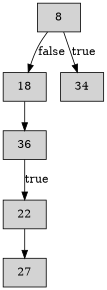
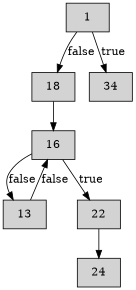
(59, 18) -> (88, 18)
(25, 145) -> (53, 145)
none -> (25, 214)
(25, 273) -> (99, 273)
